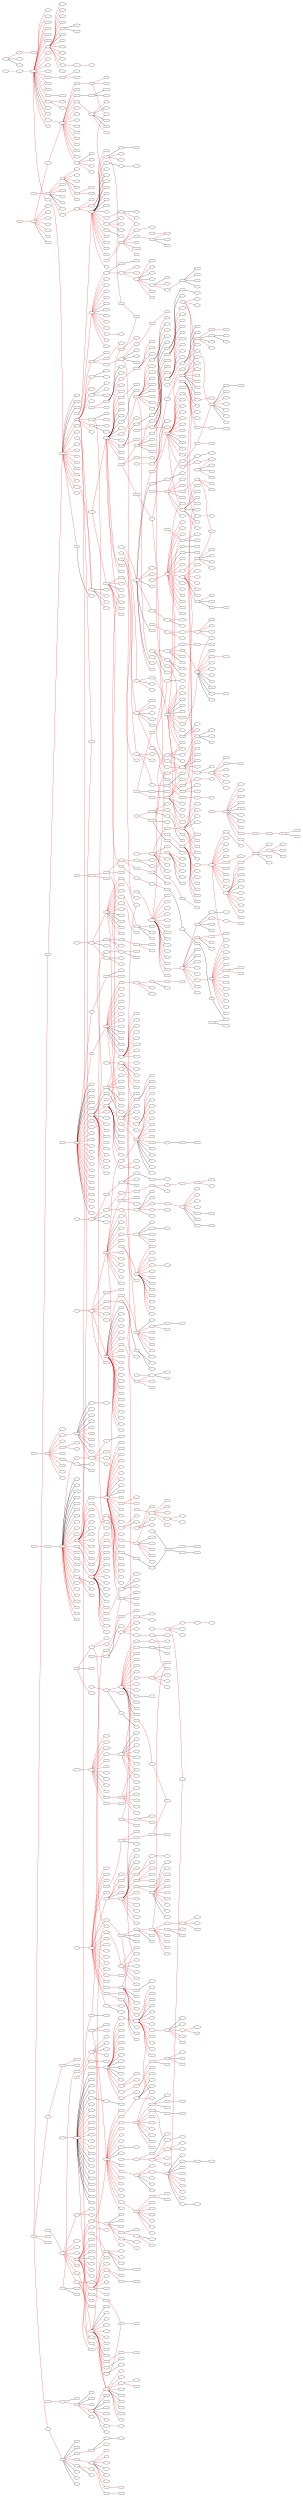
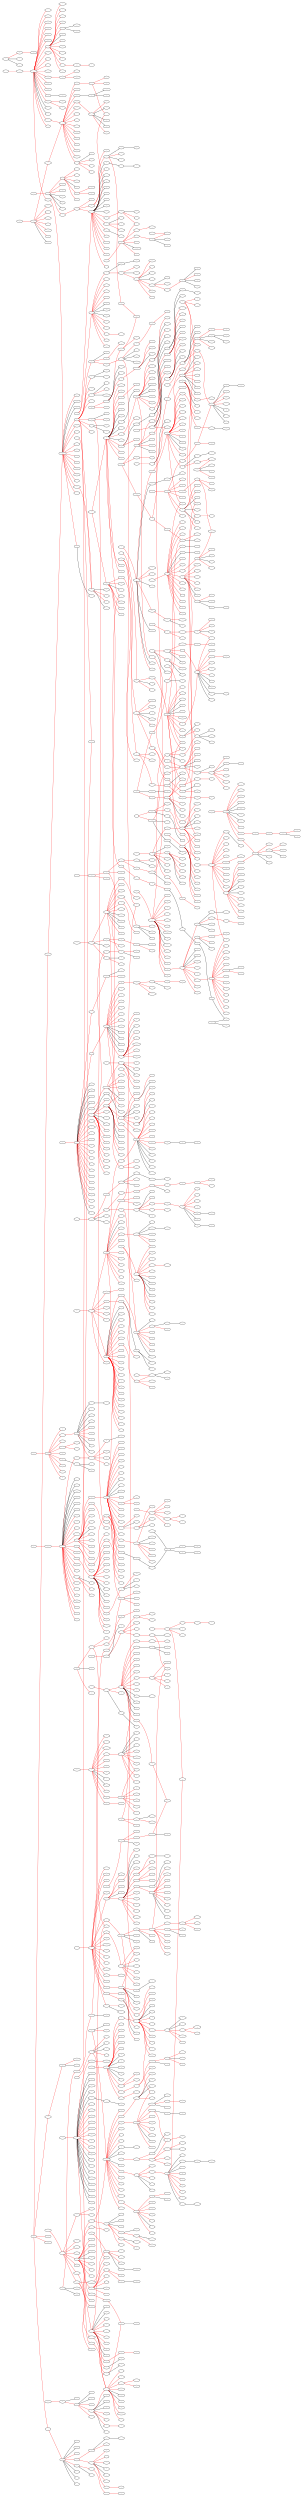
(129, 245) -> (129, 245)
(157, 593) -> (160, 524)
none -> (197, 828)
(84, 2452) -> (84, 2455)
